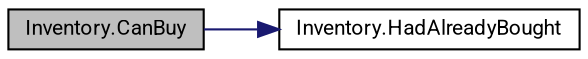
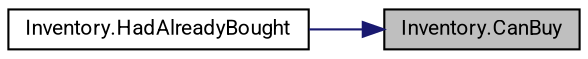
(231, 29) -> (336, 29)
